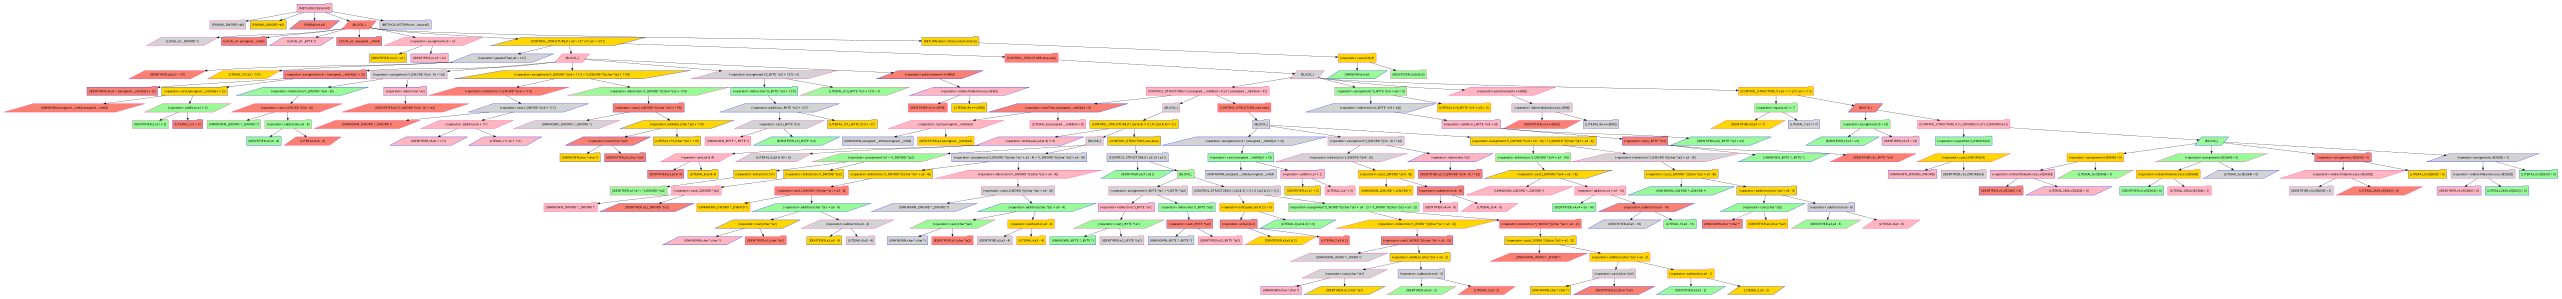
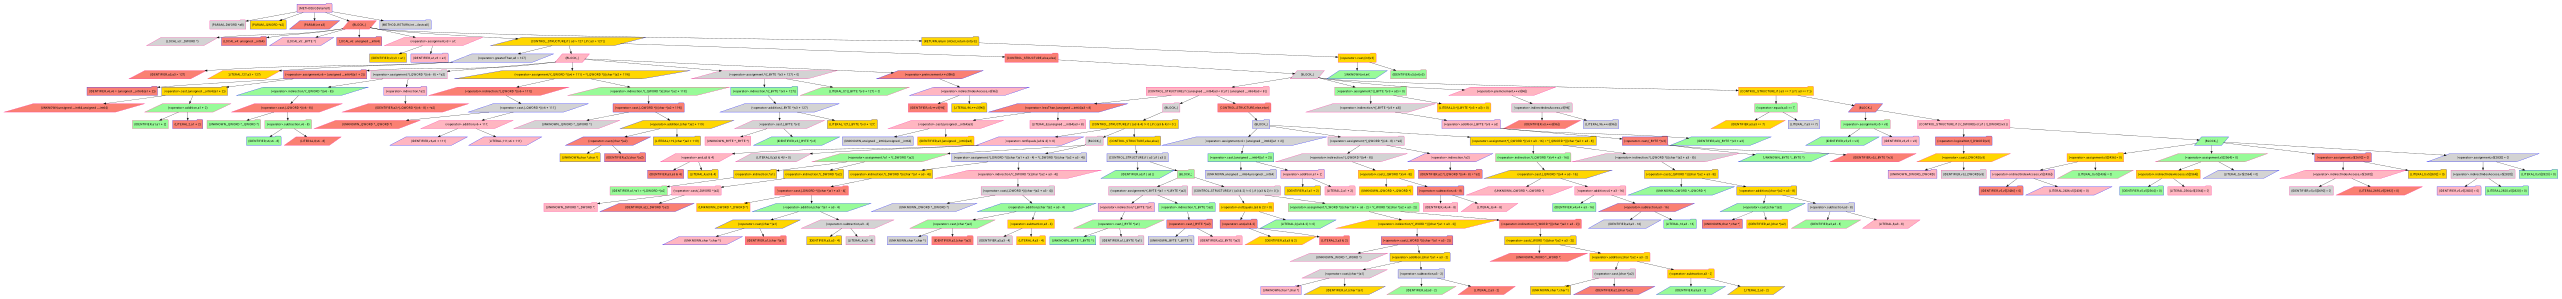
(1371, 108) -> (1371, 108)
(1964, 141) -> (1964, 141)
